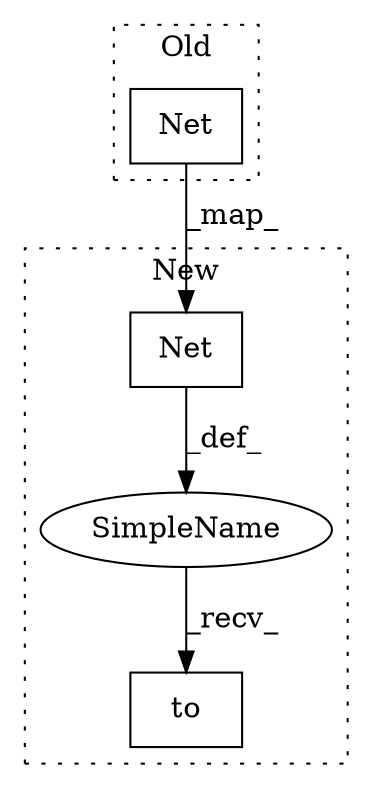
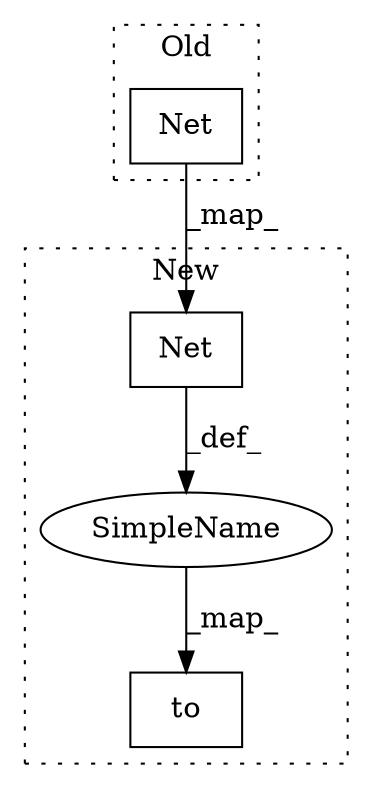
(233, 620) -> (233, 620)
